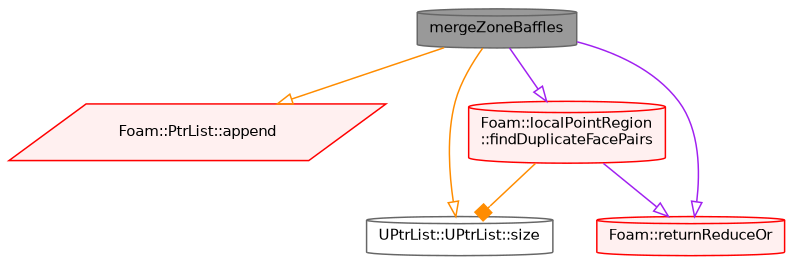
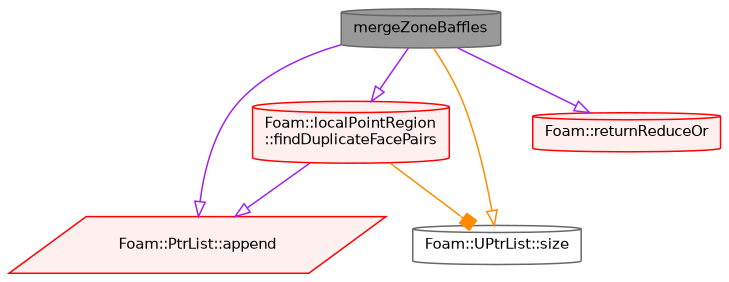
(368, 73) -> (243, 98)
(630, 185) -> (278, 186)
(460, 236) -> (497, 245)
